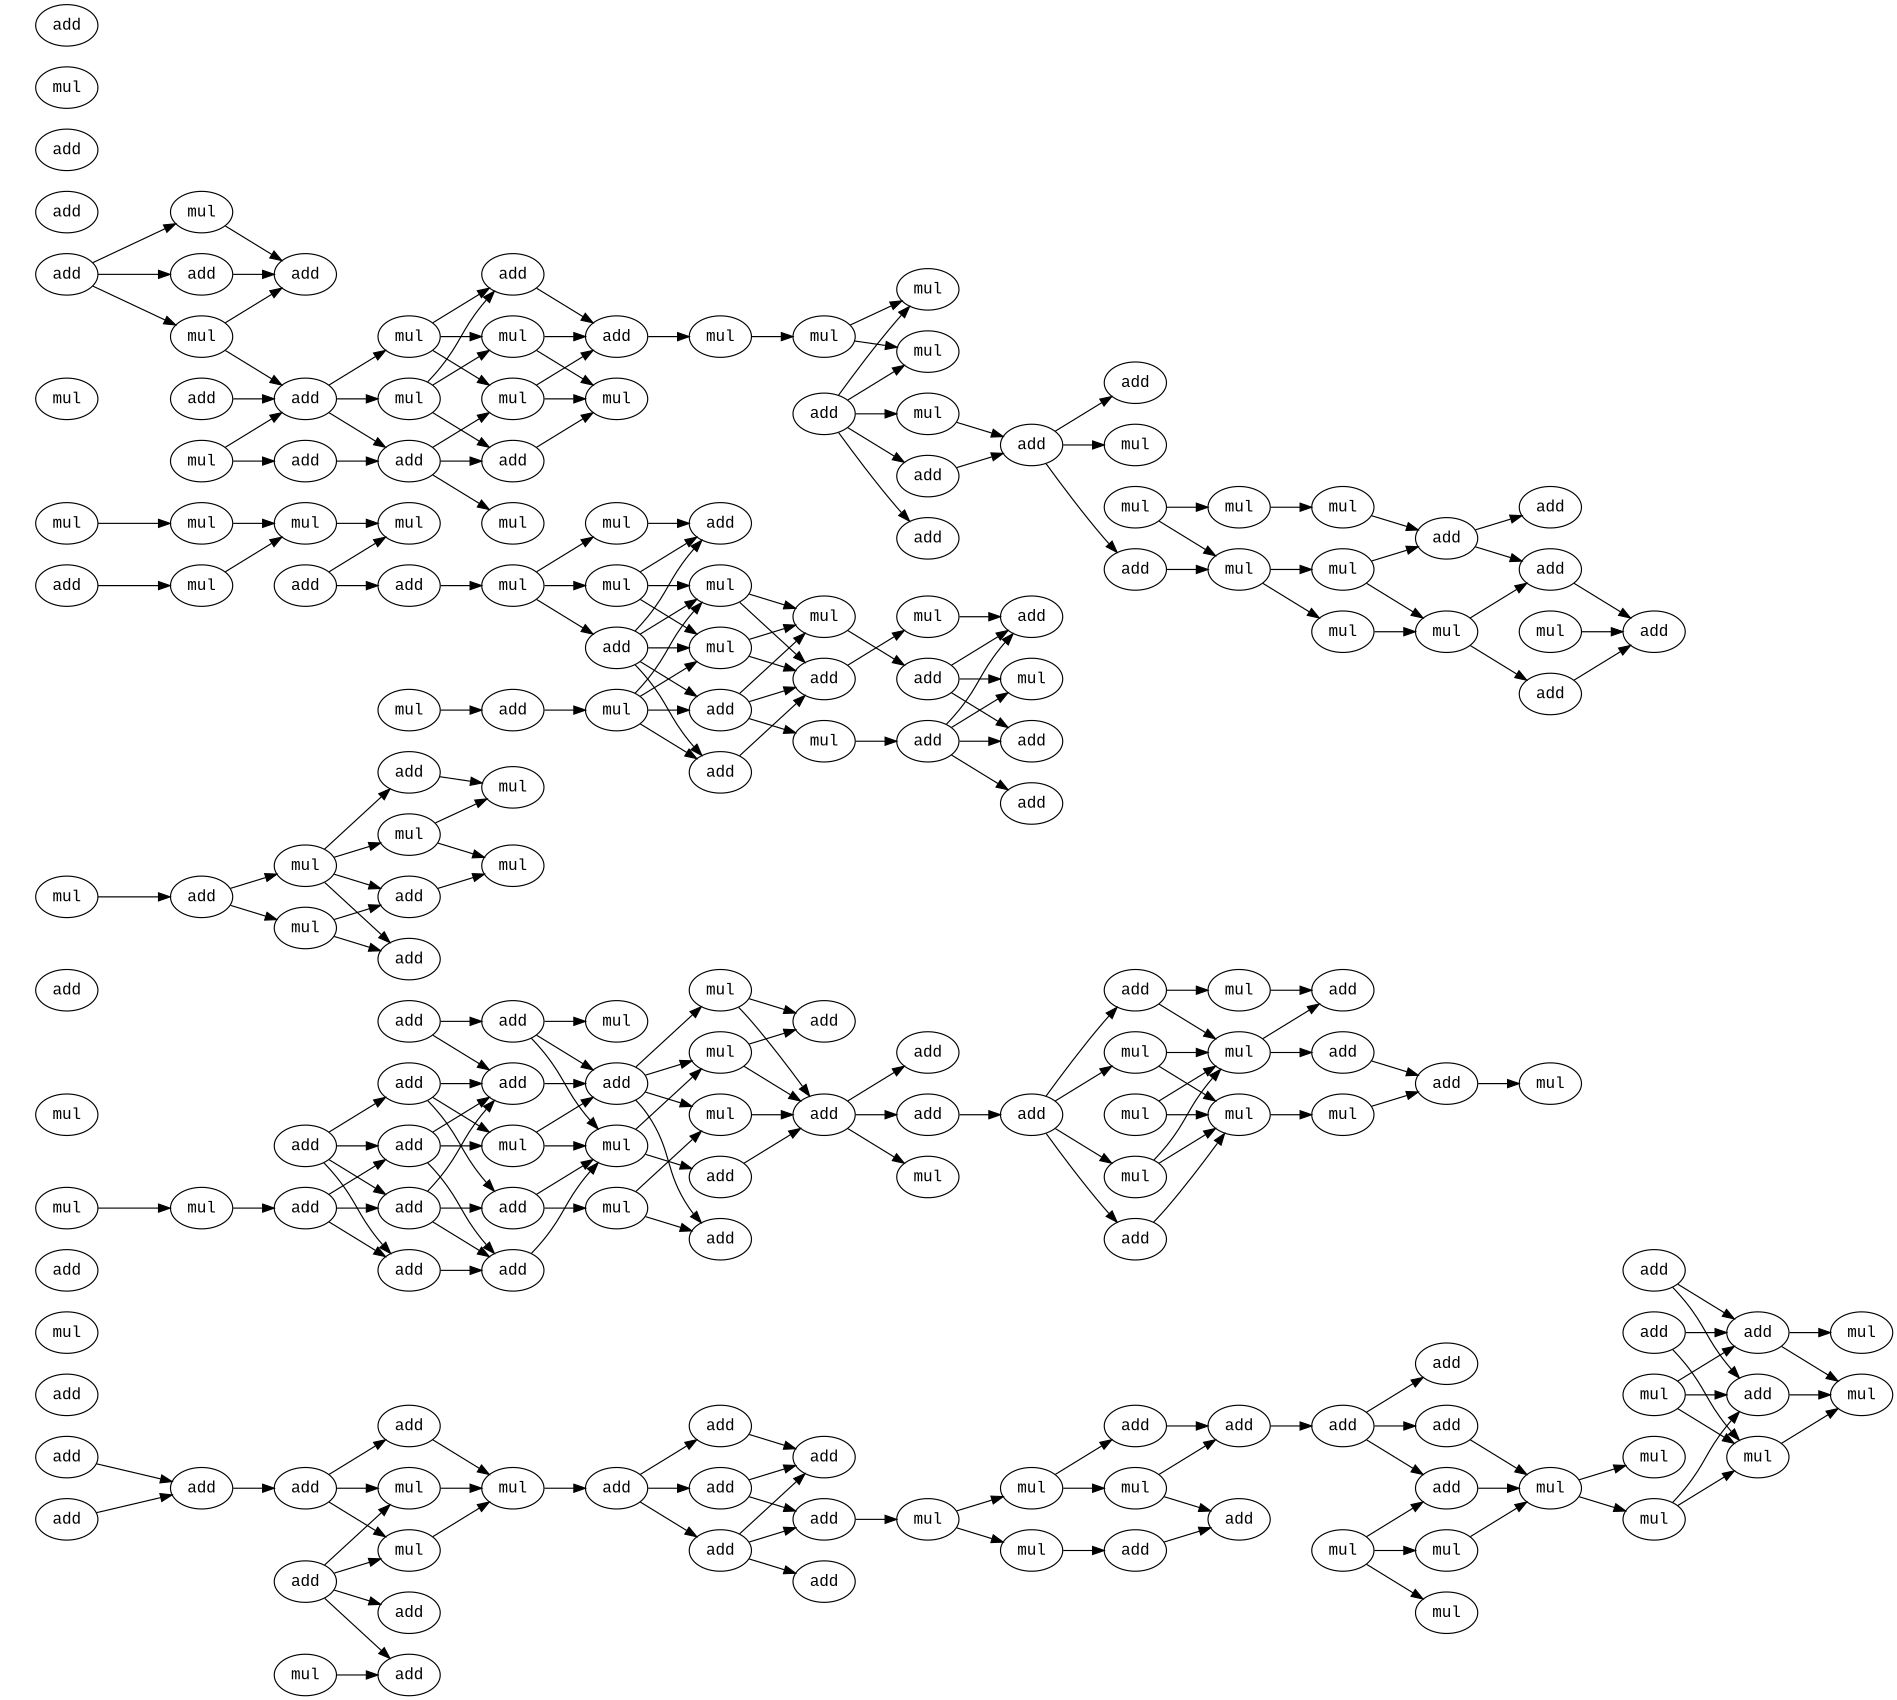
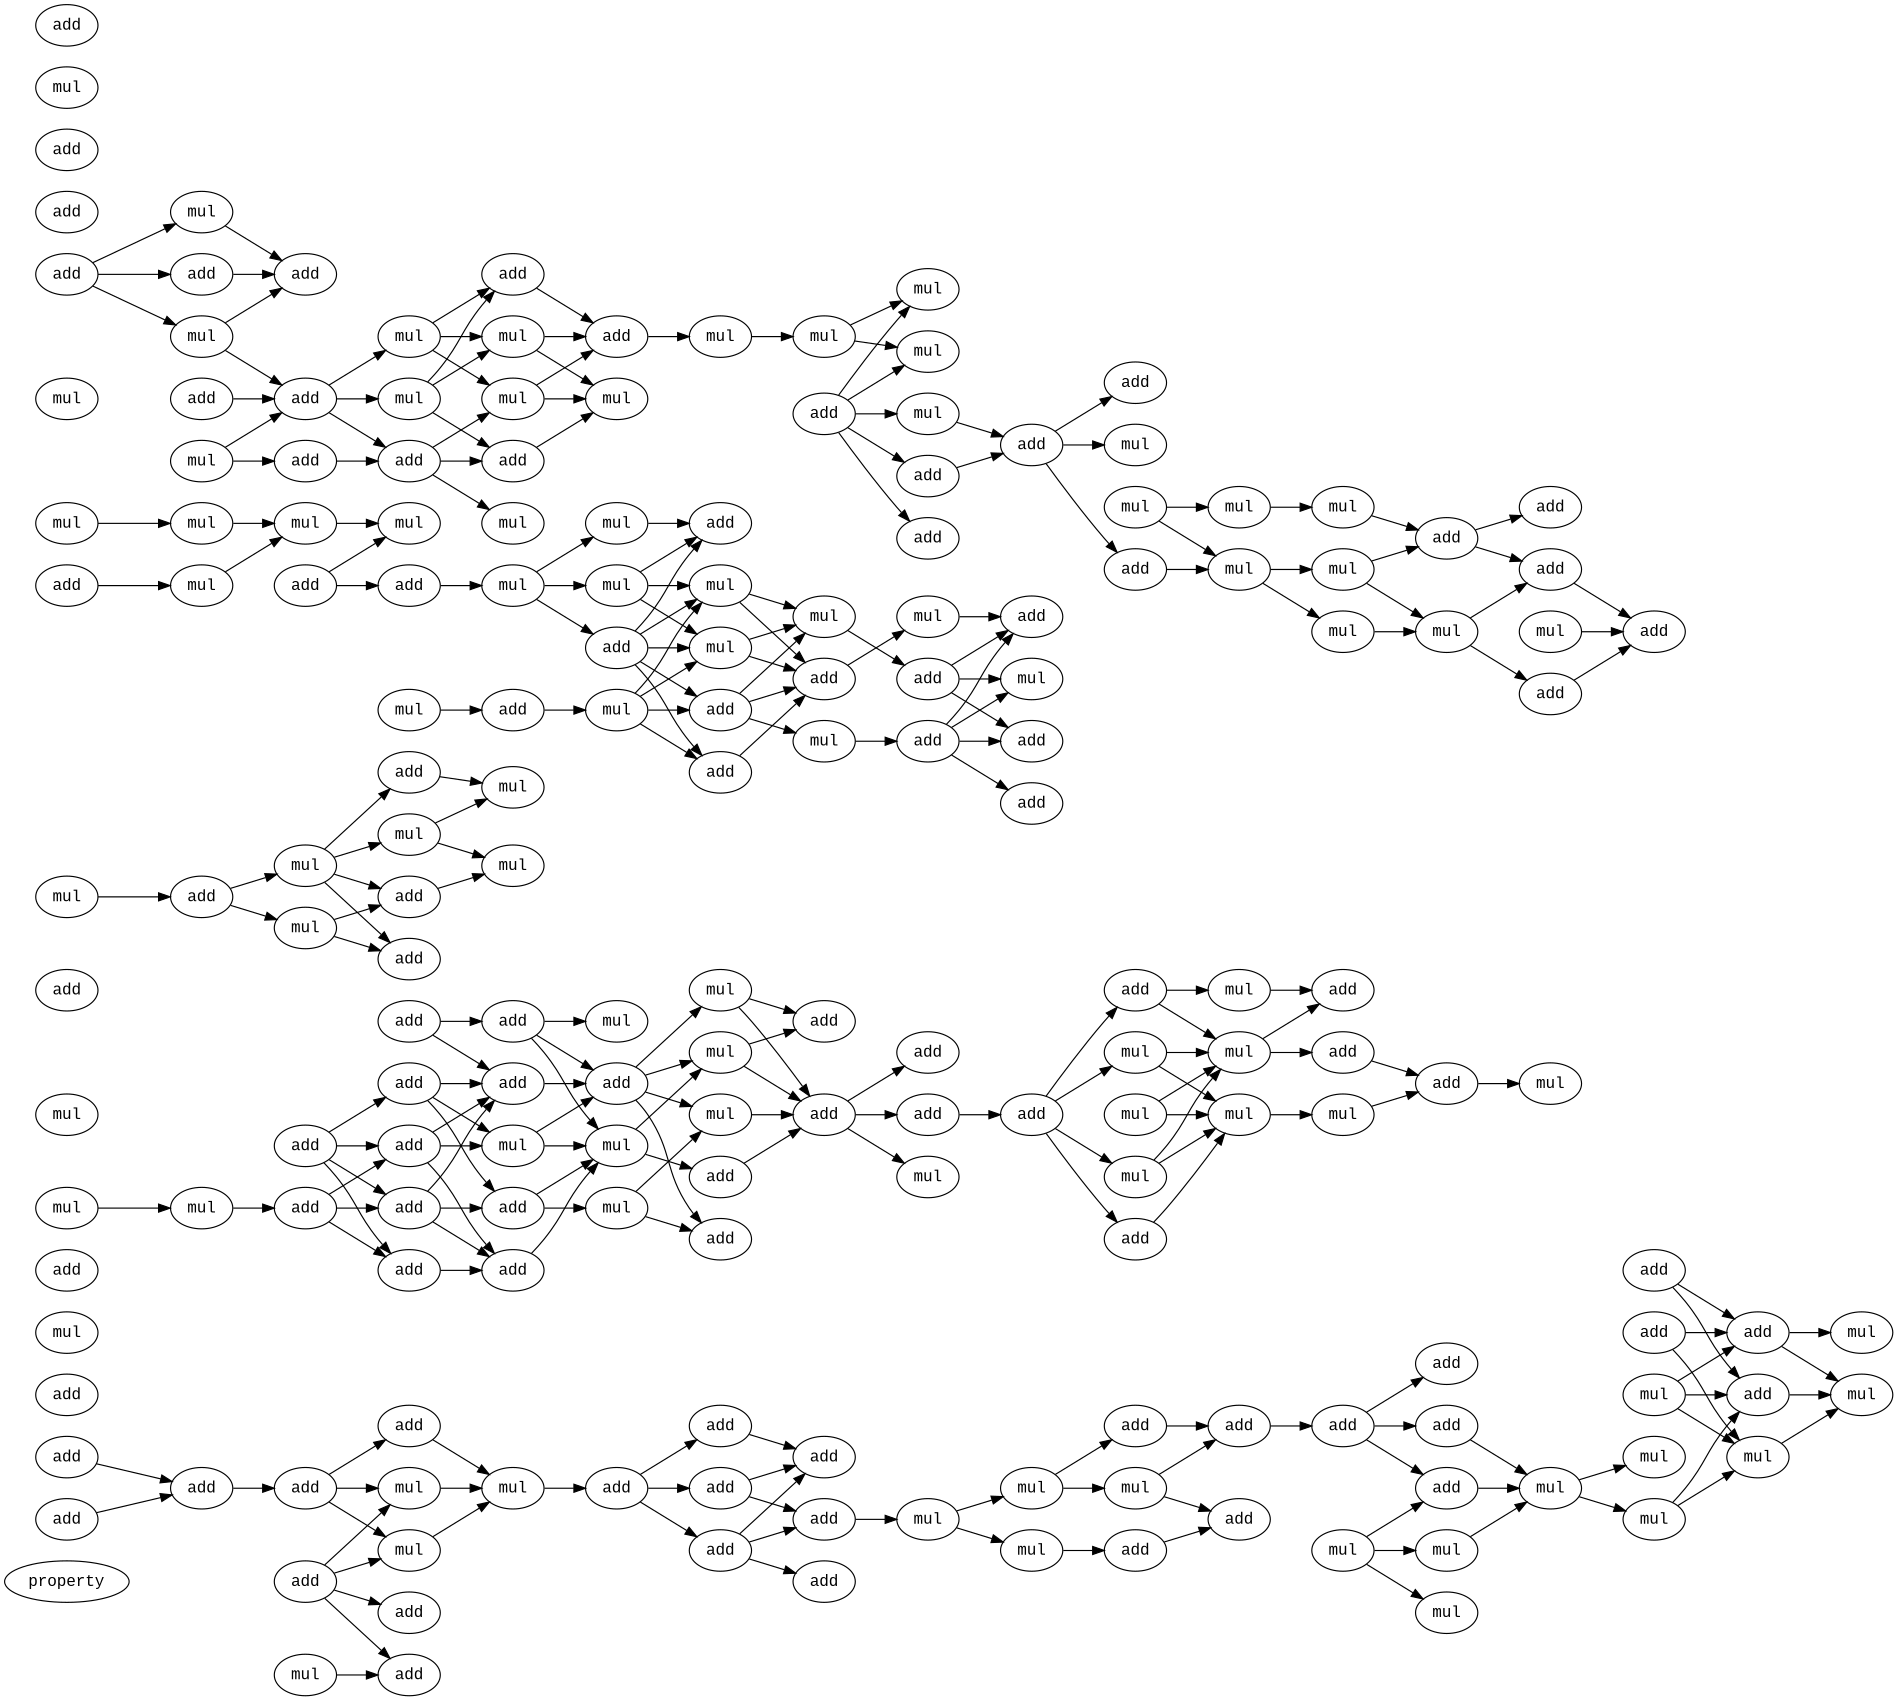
none -> (67, 1582)
